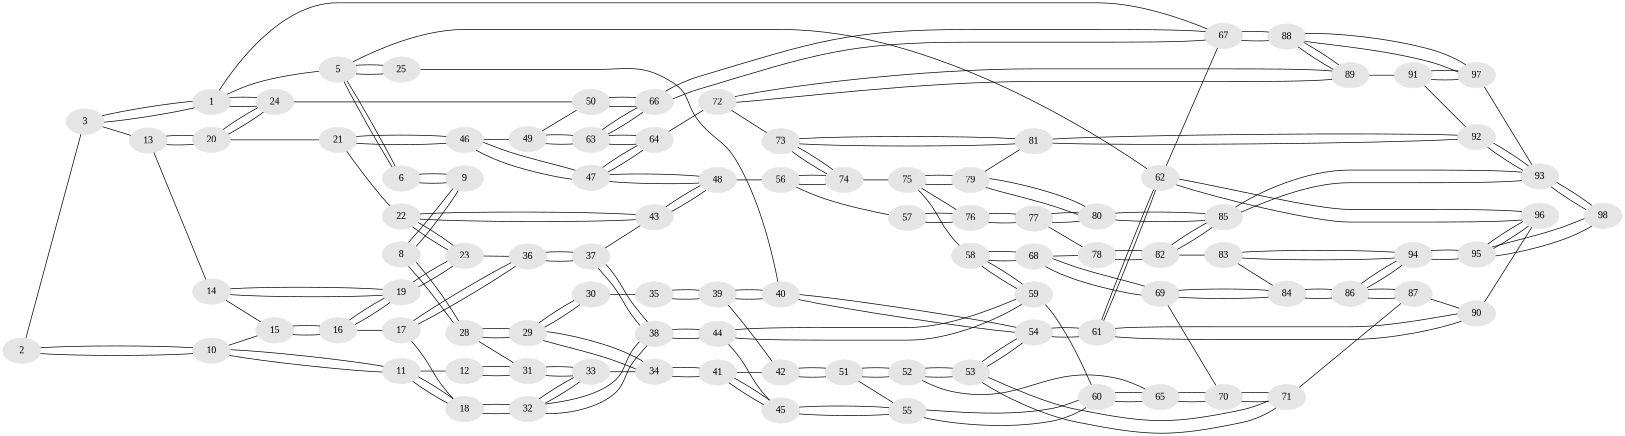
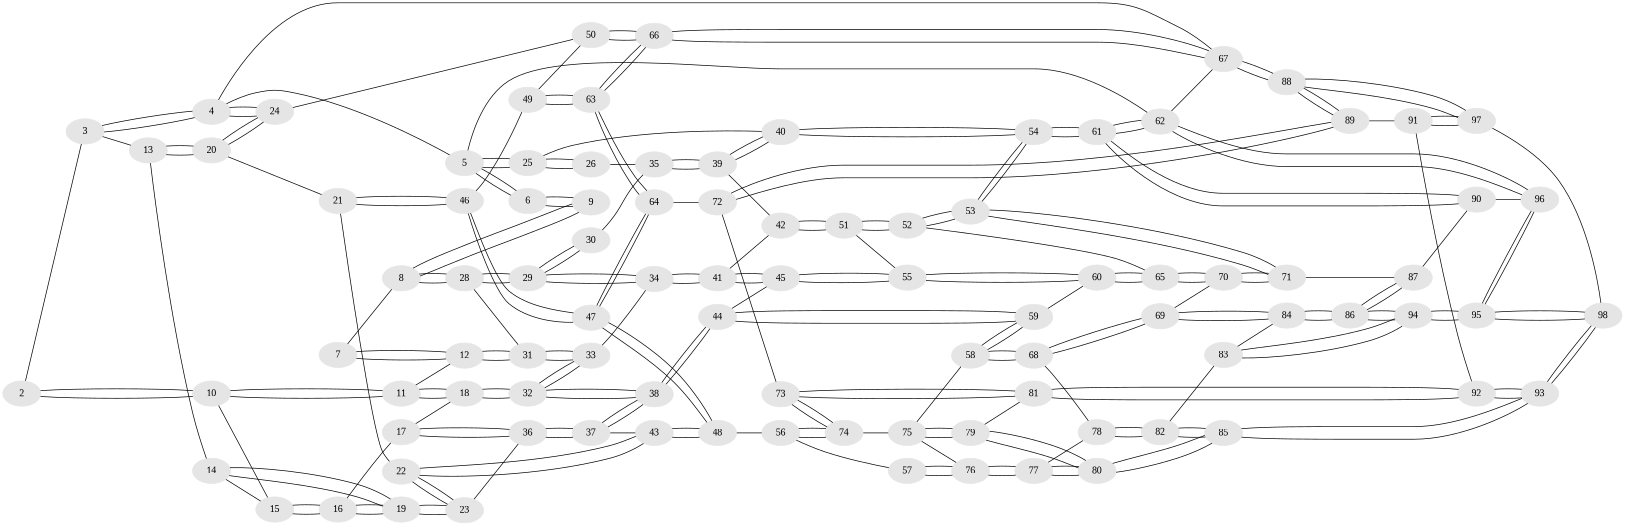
(212, 102) -> (212, 112)
(1508, 126) -> (1570, 200)
none -> (591, 164)
none -> (338, 355)
